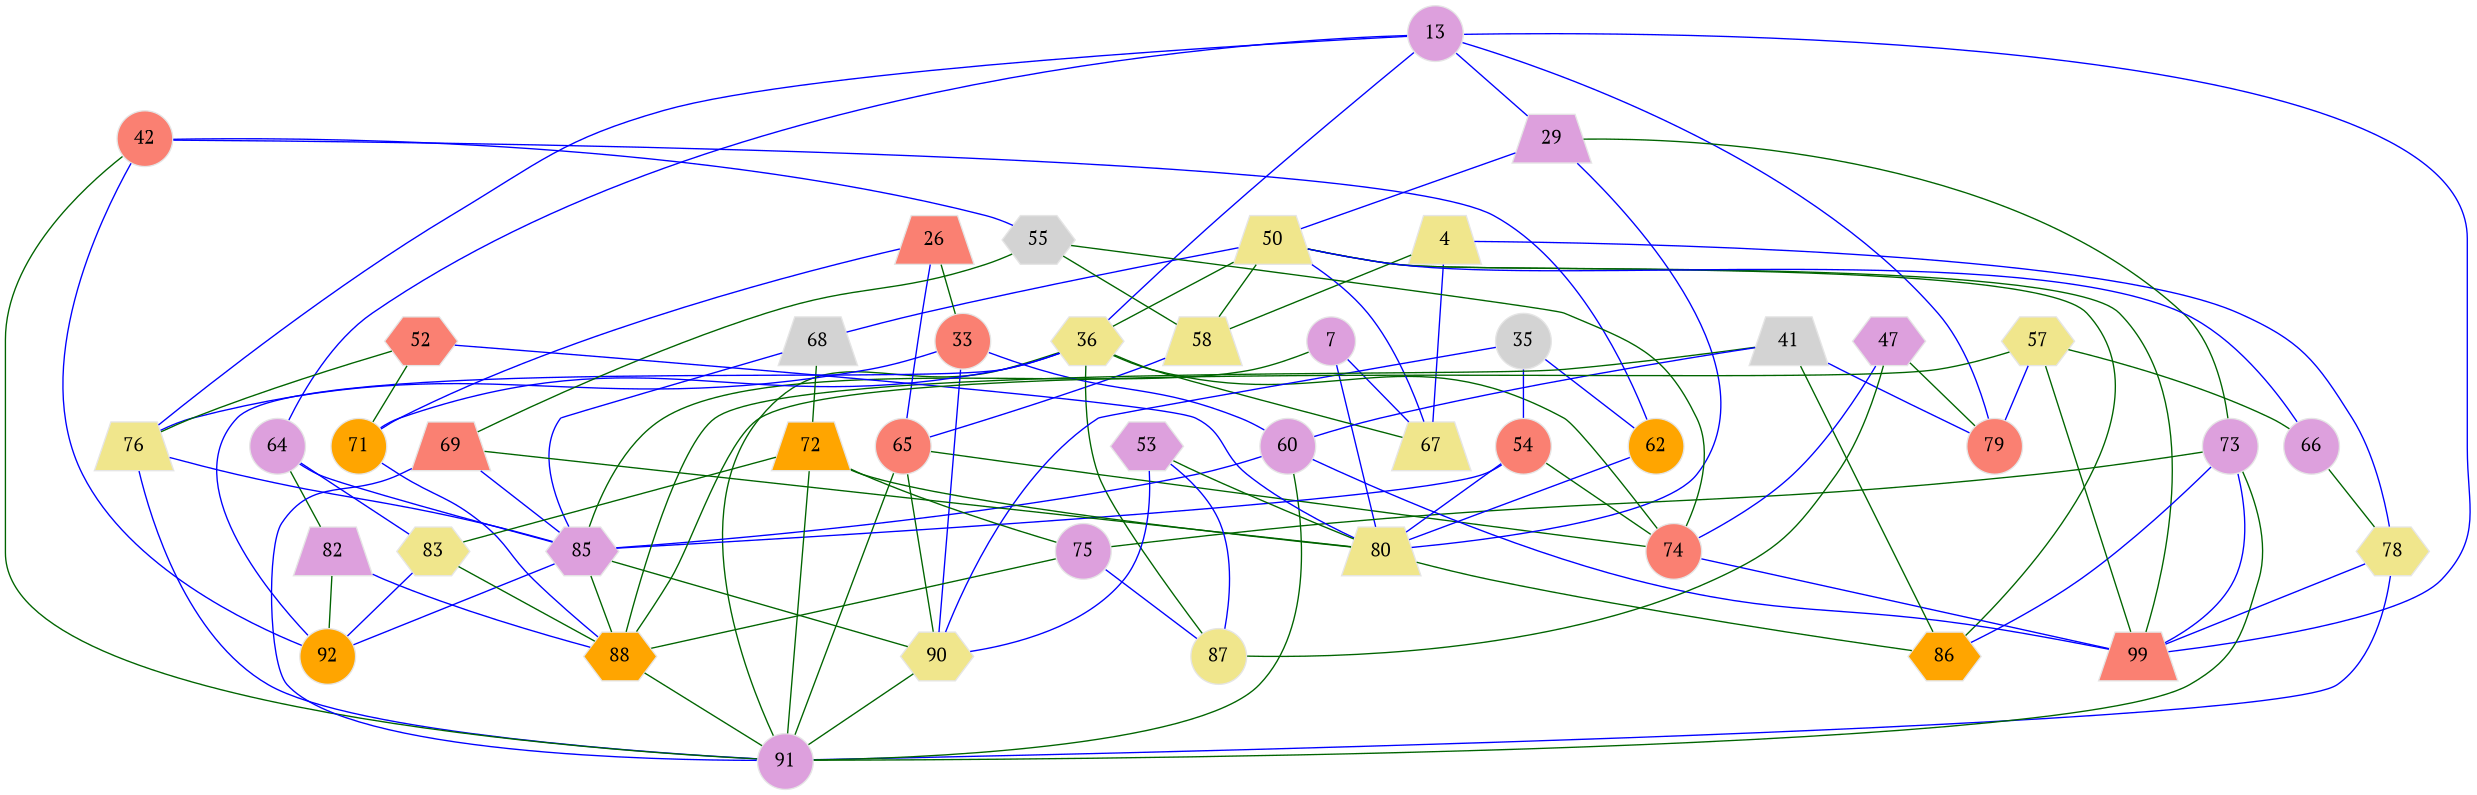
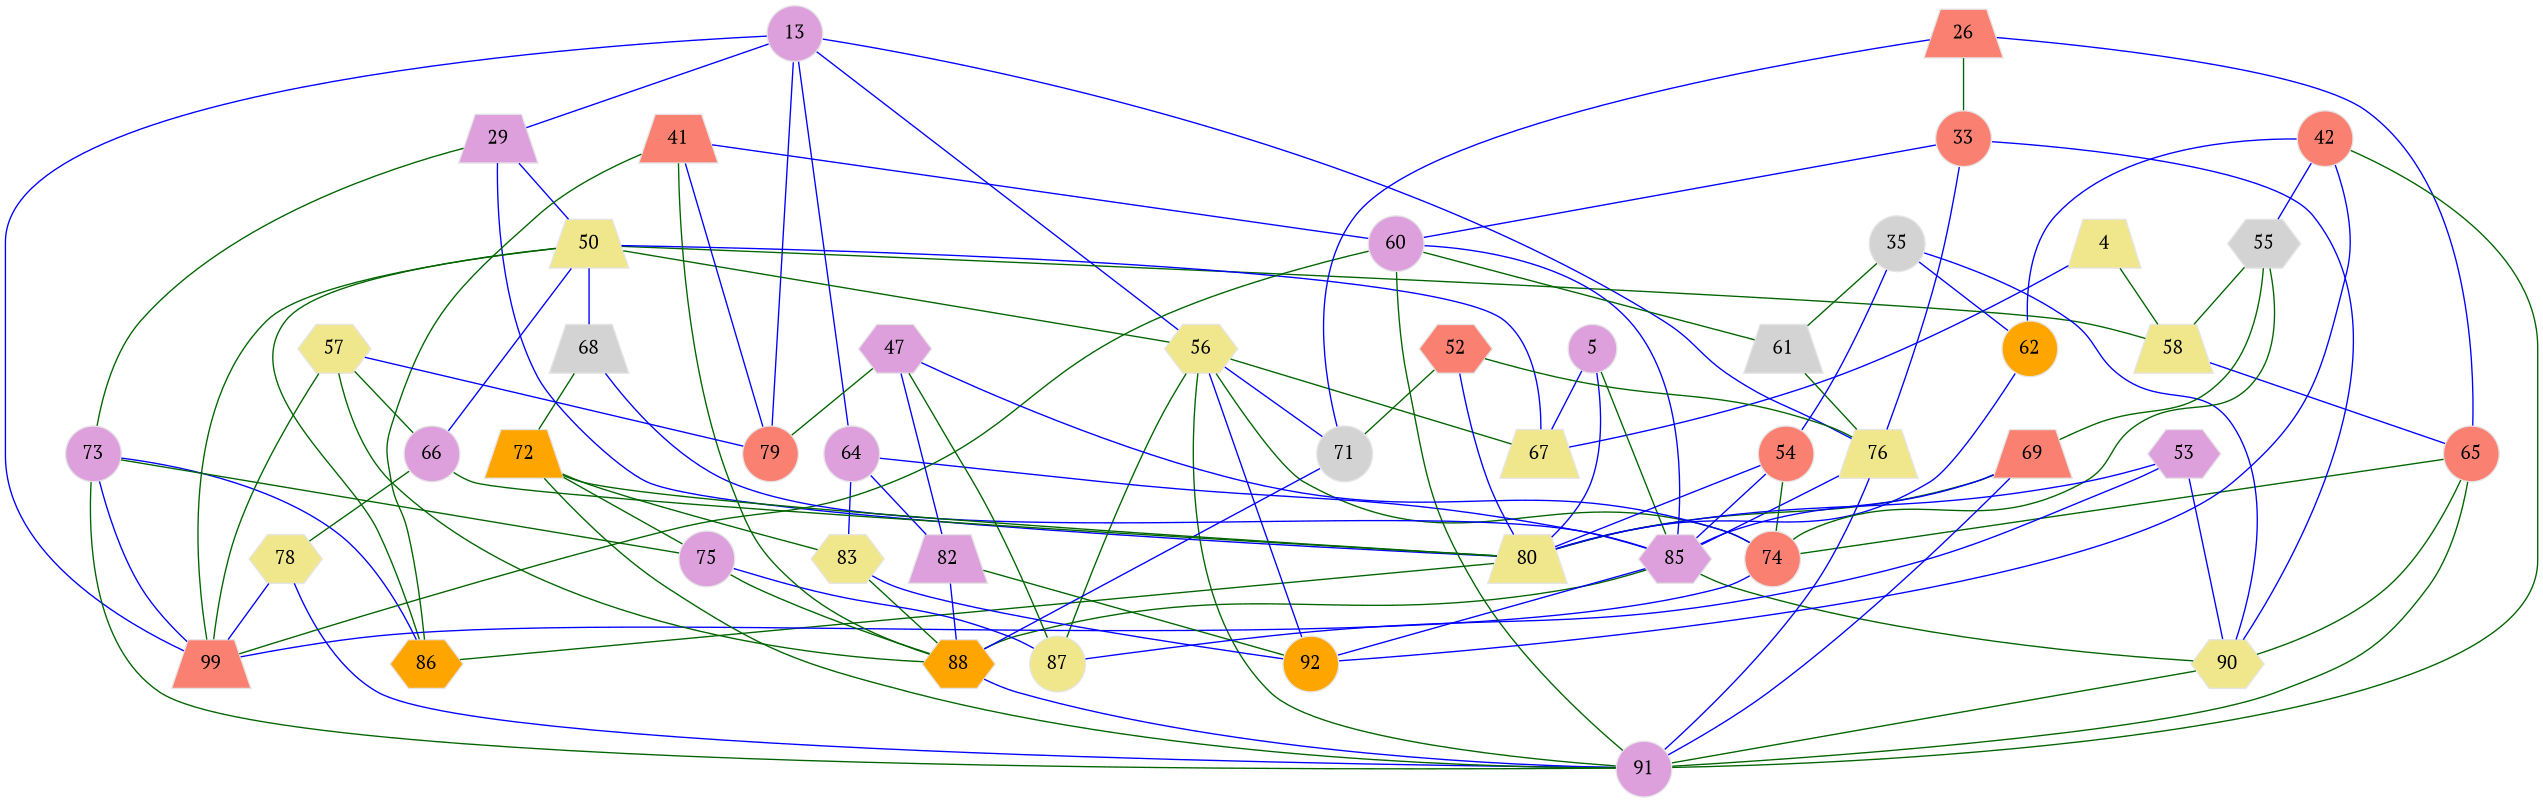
(1995, 266) -> none
(1087, 341) -> (1201, 349)
(1331, 341) -> (1592, 349)
(1789, 341) -> (678, 139)
none -> (1783, 349)
(359, 446) -> (1345, 454)
none -> (921, 454)
(1218, 481) -> (1946, 501)
(310, 507) -> (899, 505)
none -> (974, 524)
(1701, 595) -> (911, 474)
(703, 709) -> (1296, 745)
